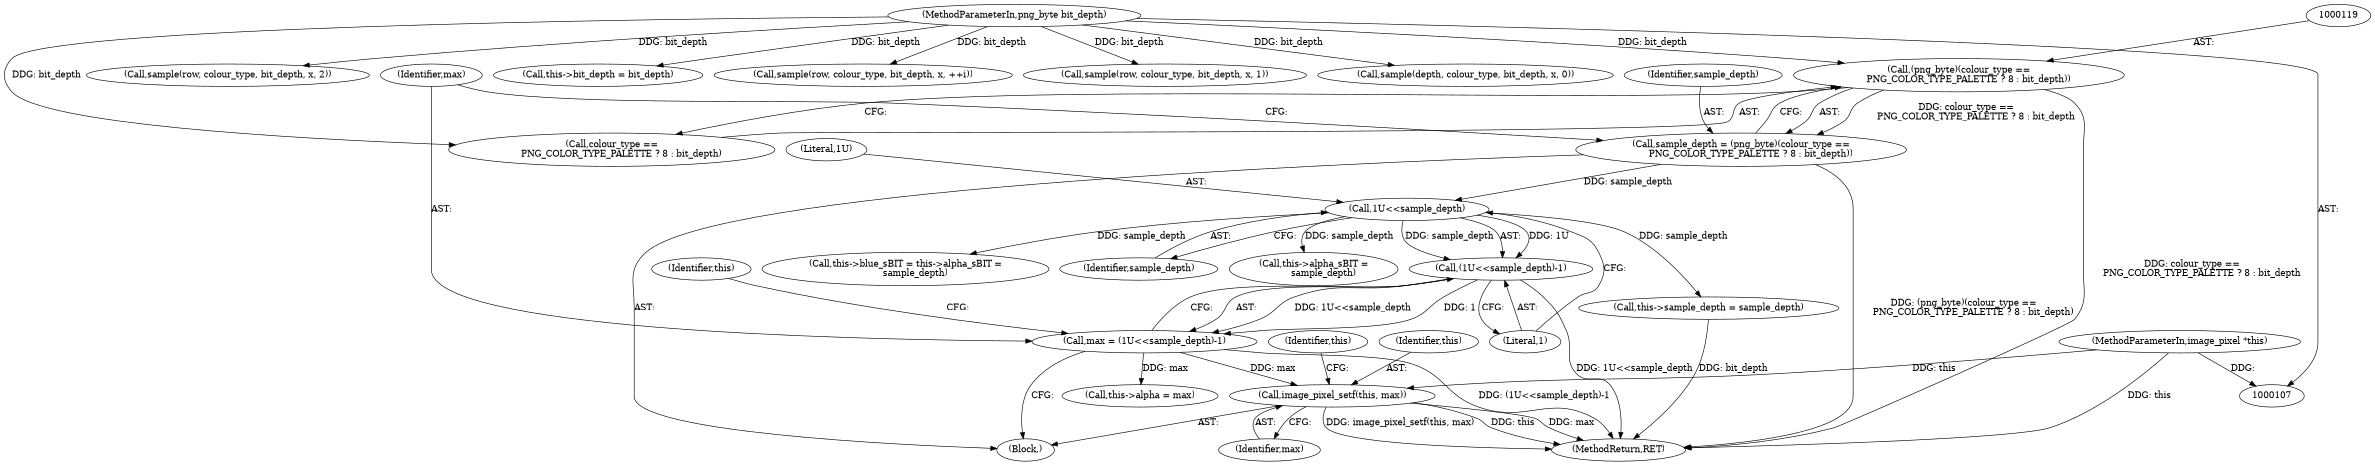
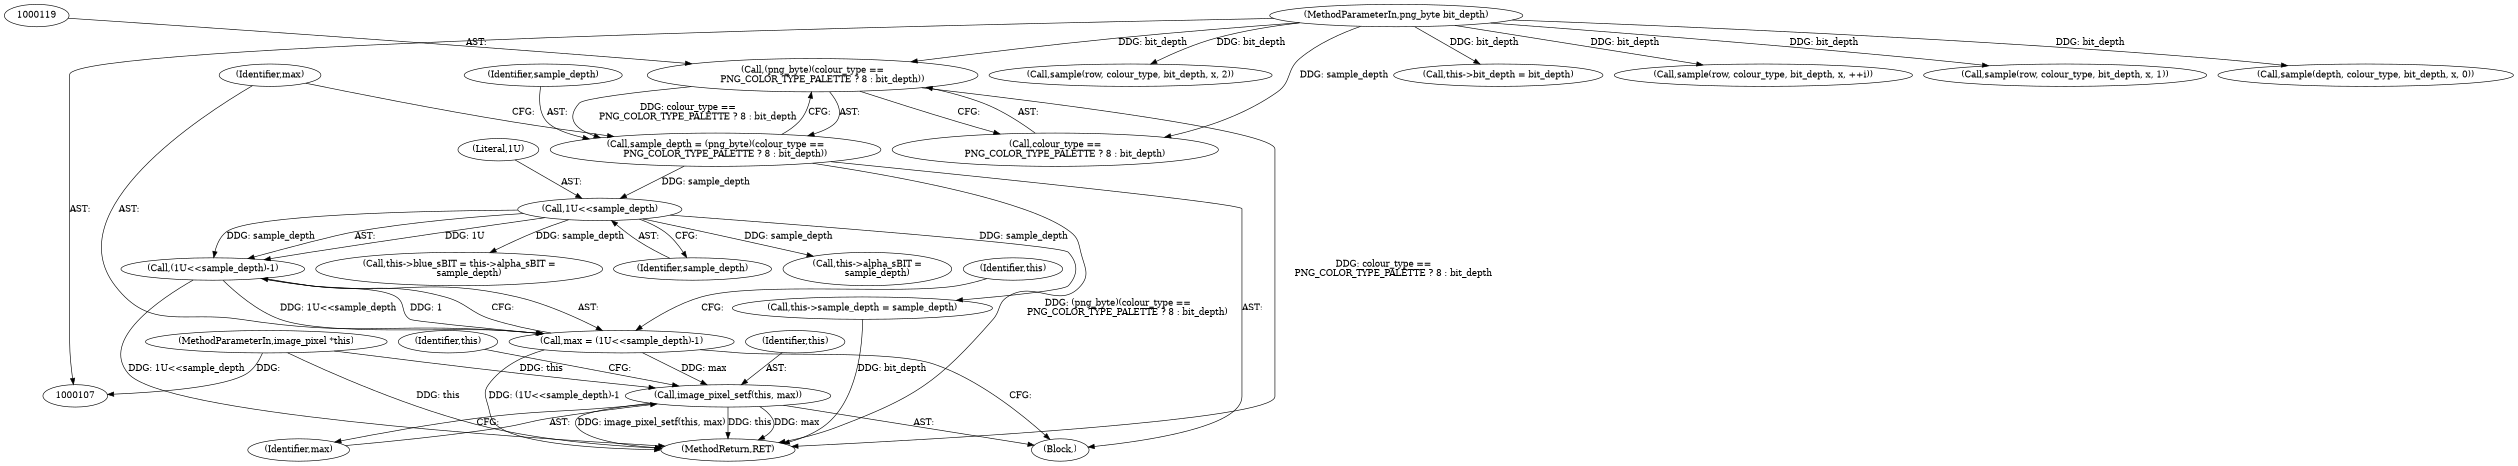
(47, 75) -> (1344, 75)
(1525, 342) -> none
(1140, 396) -> none
